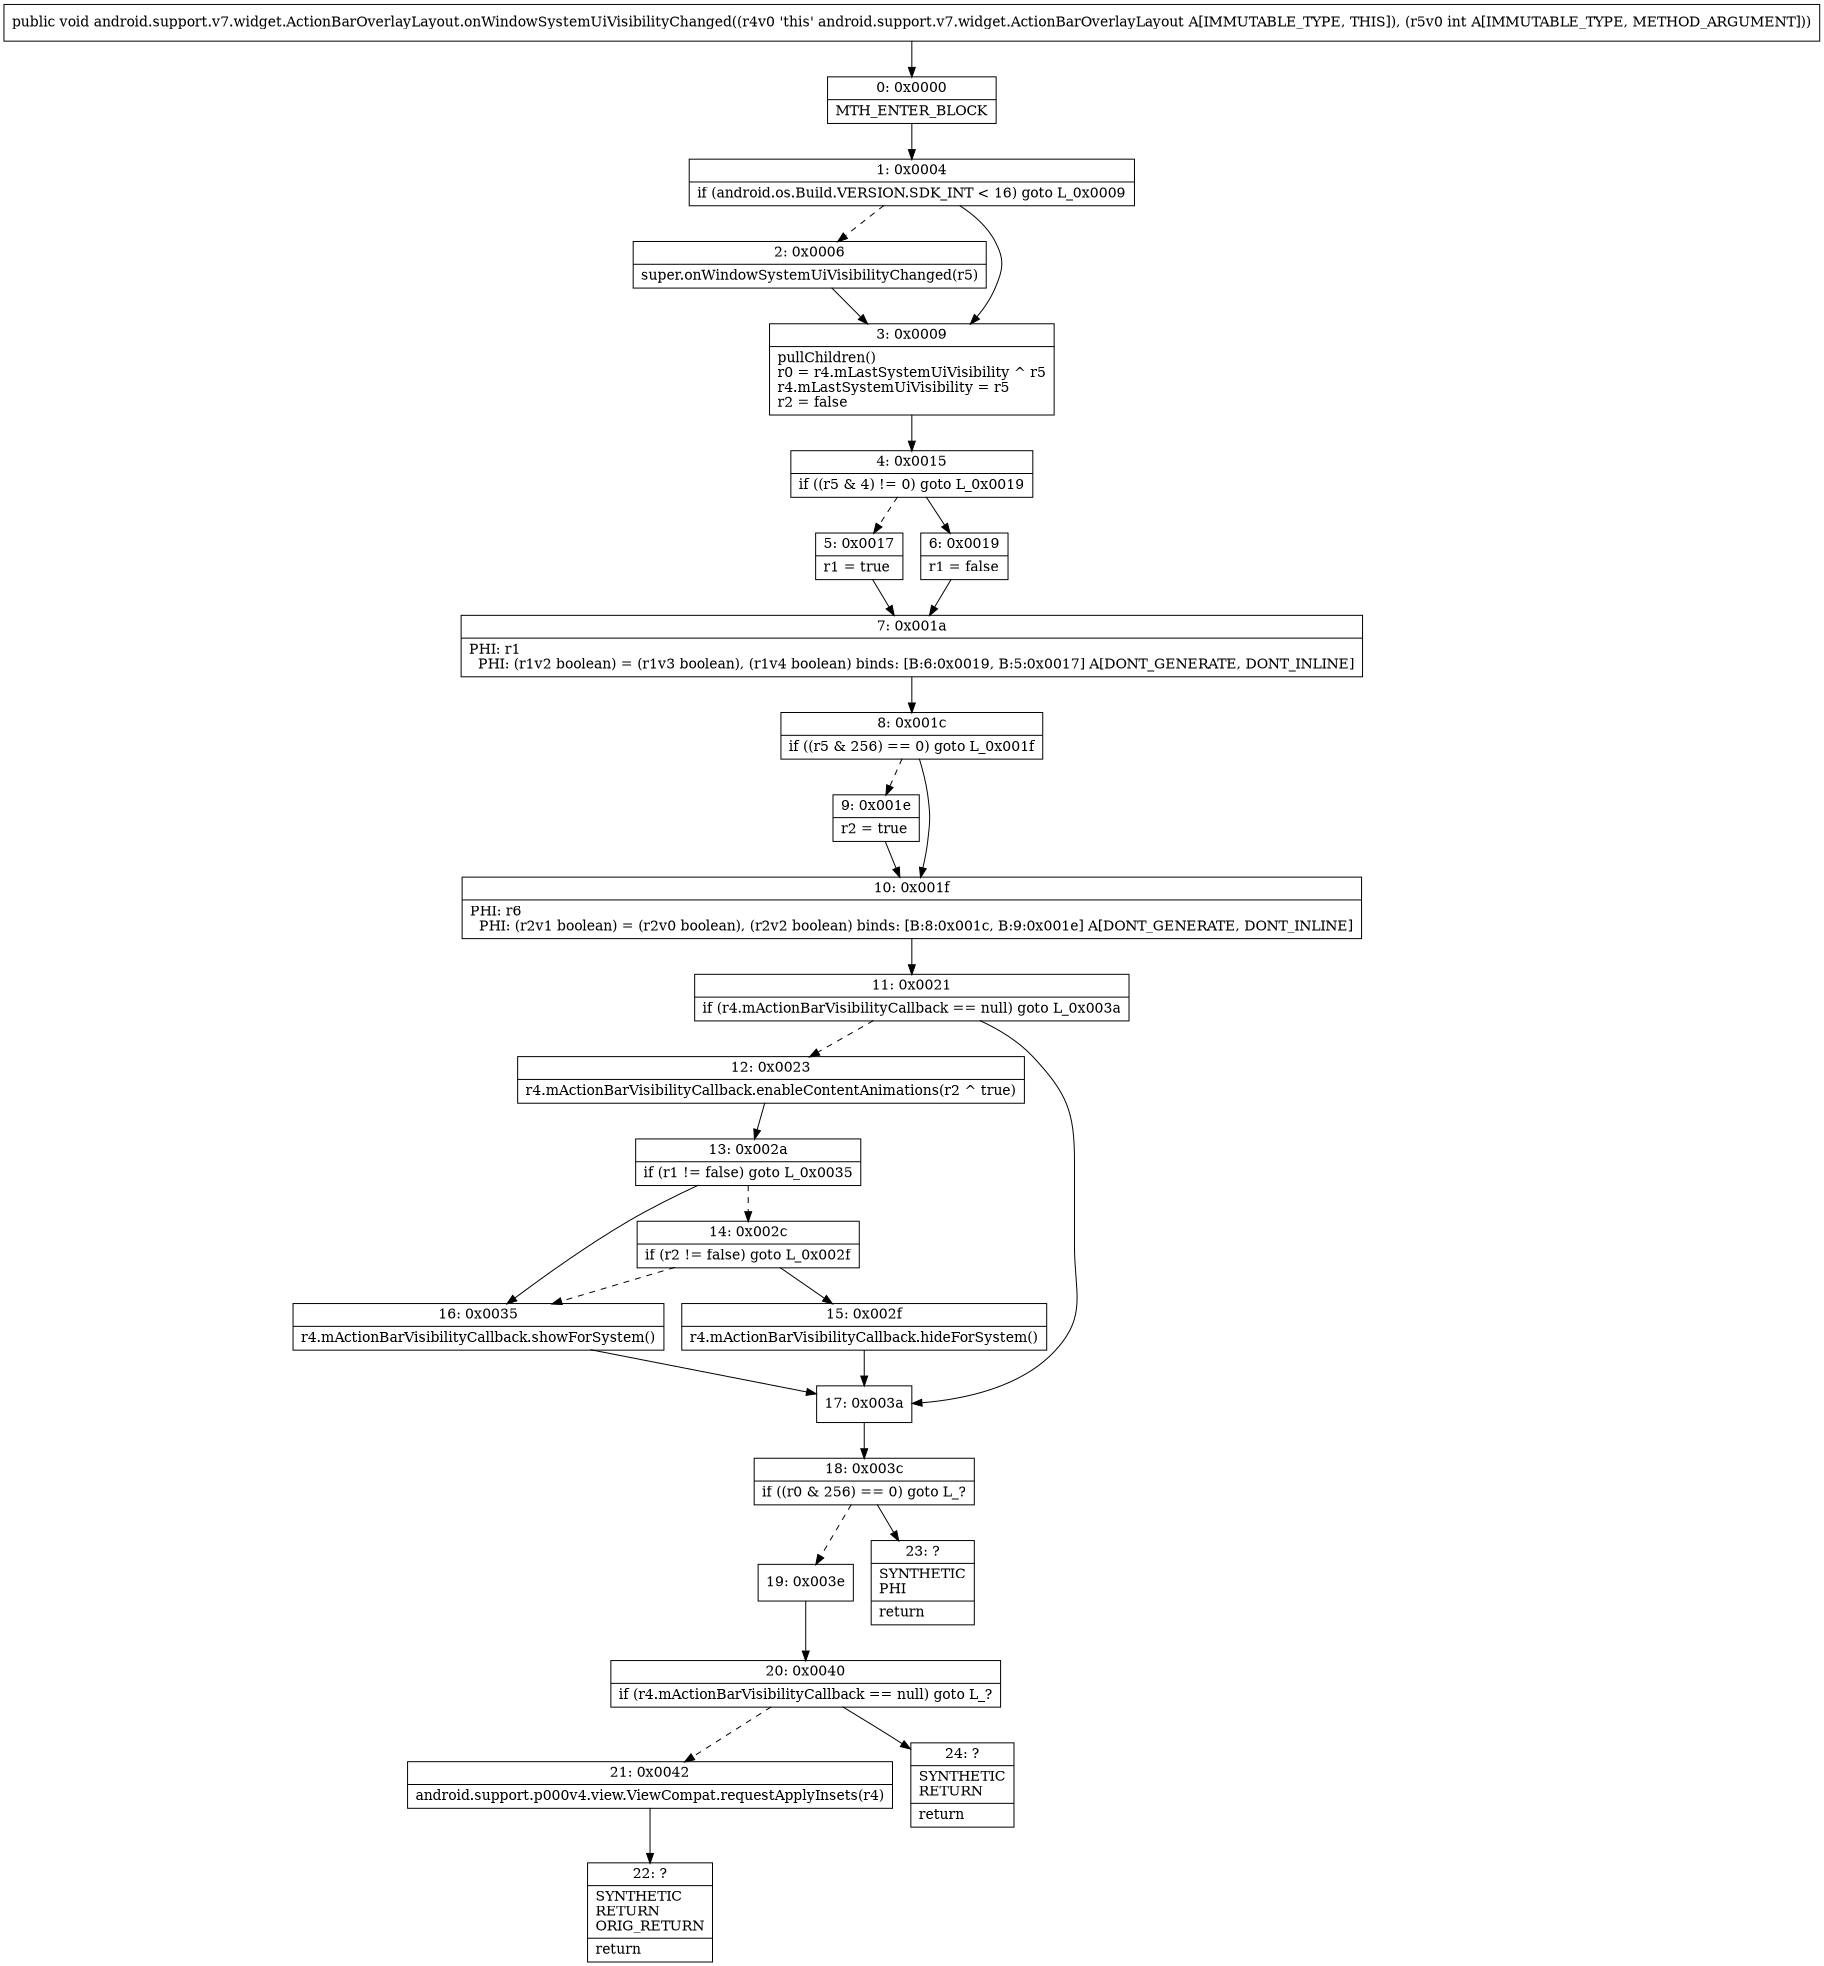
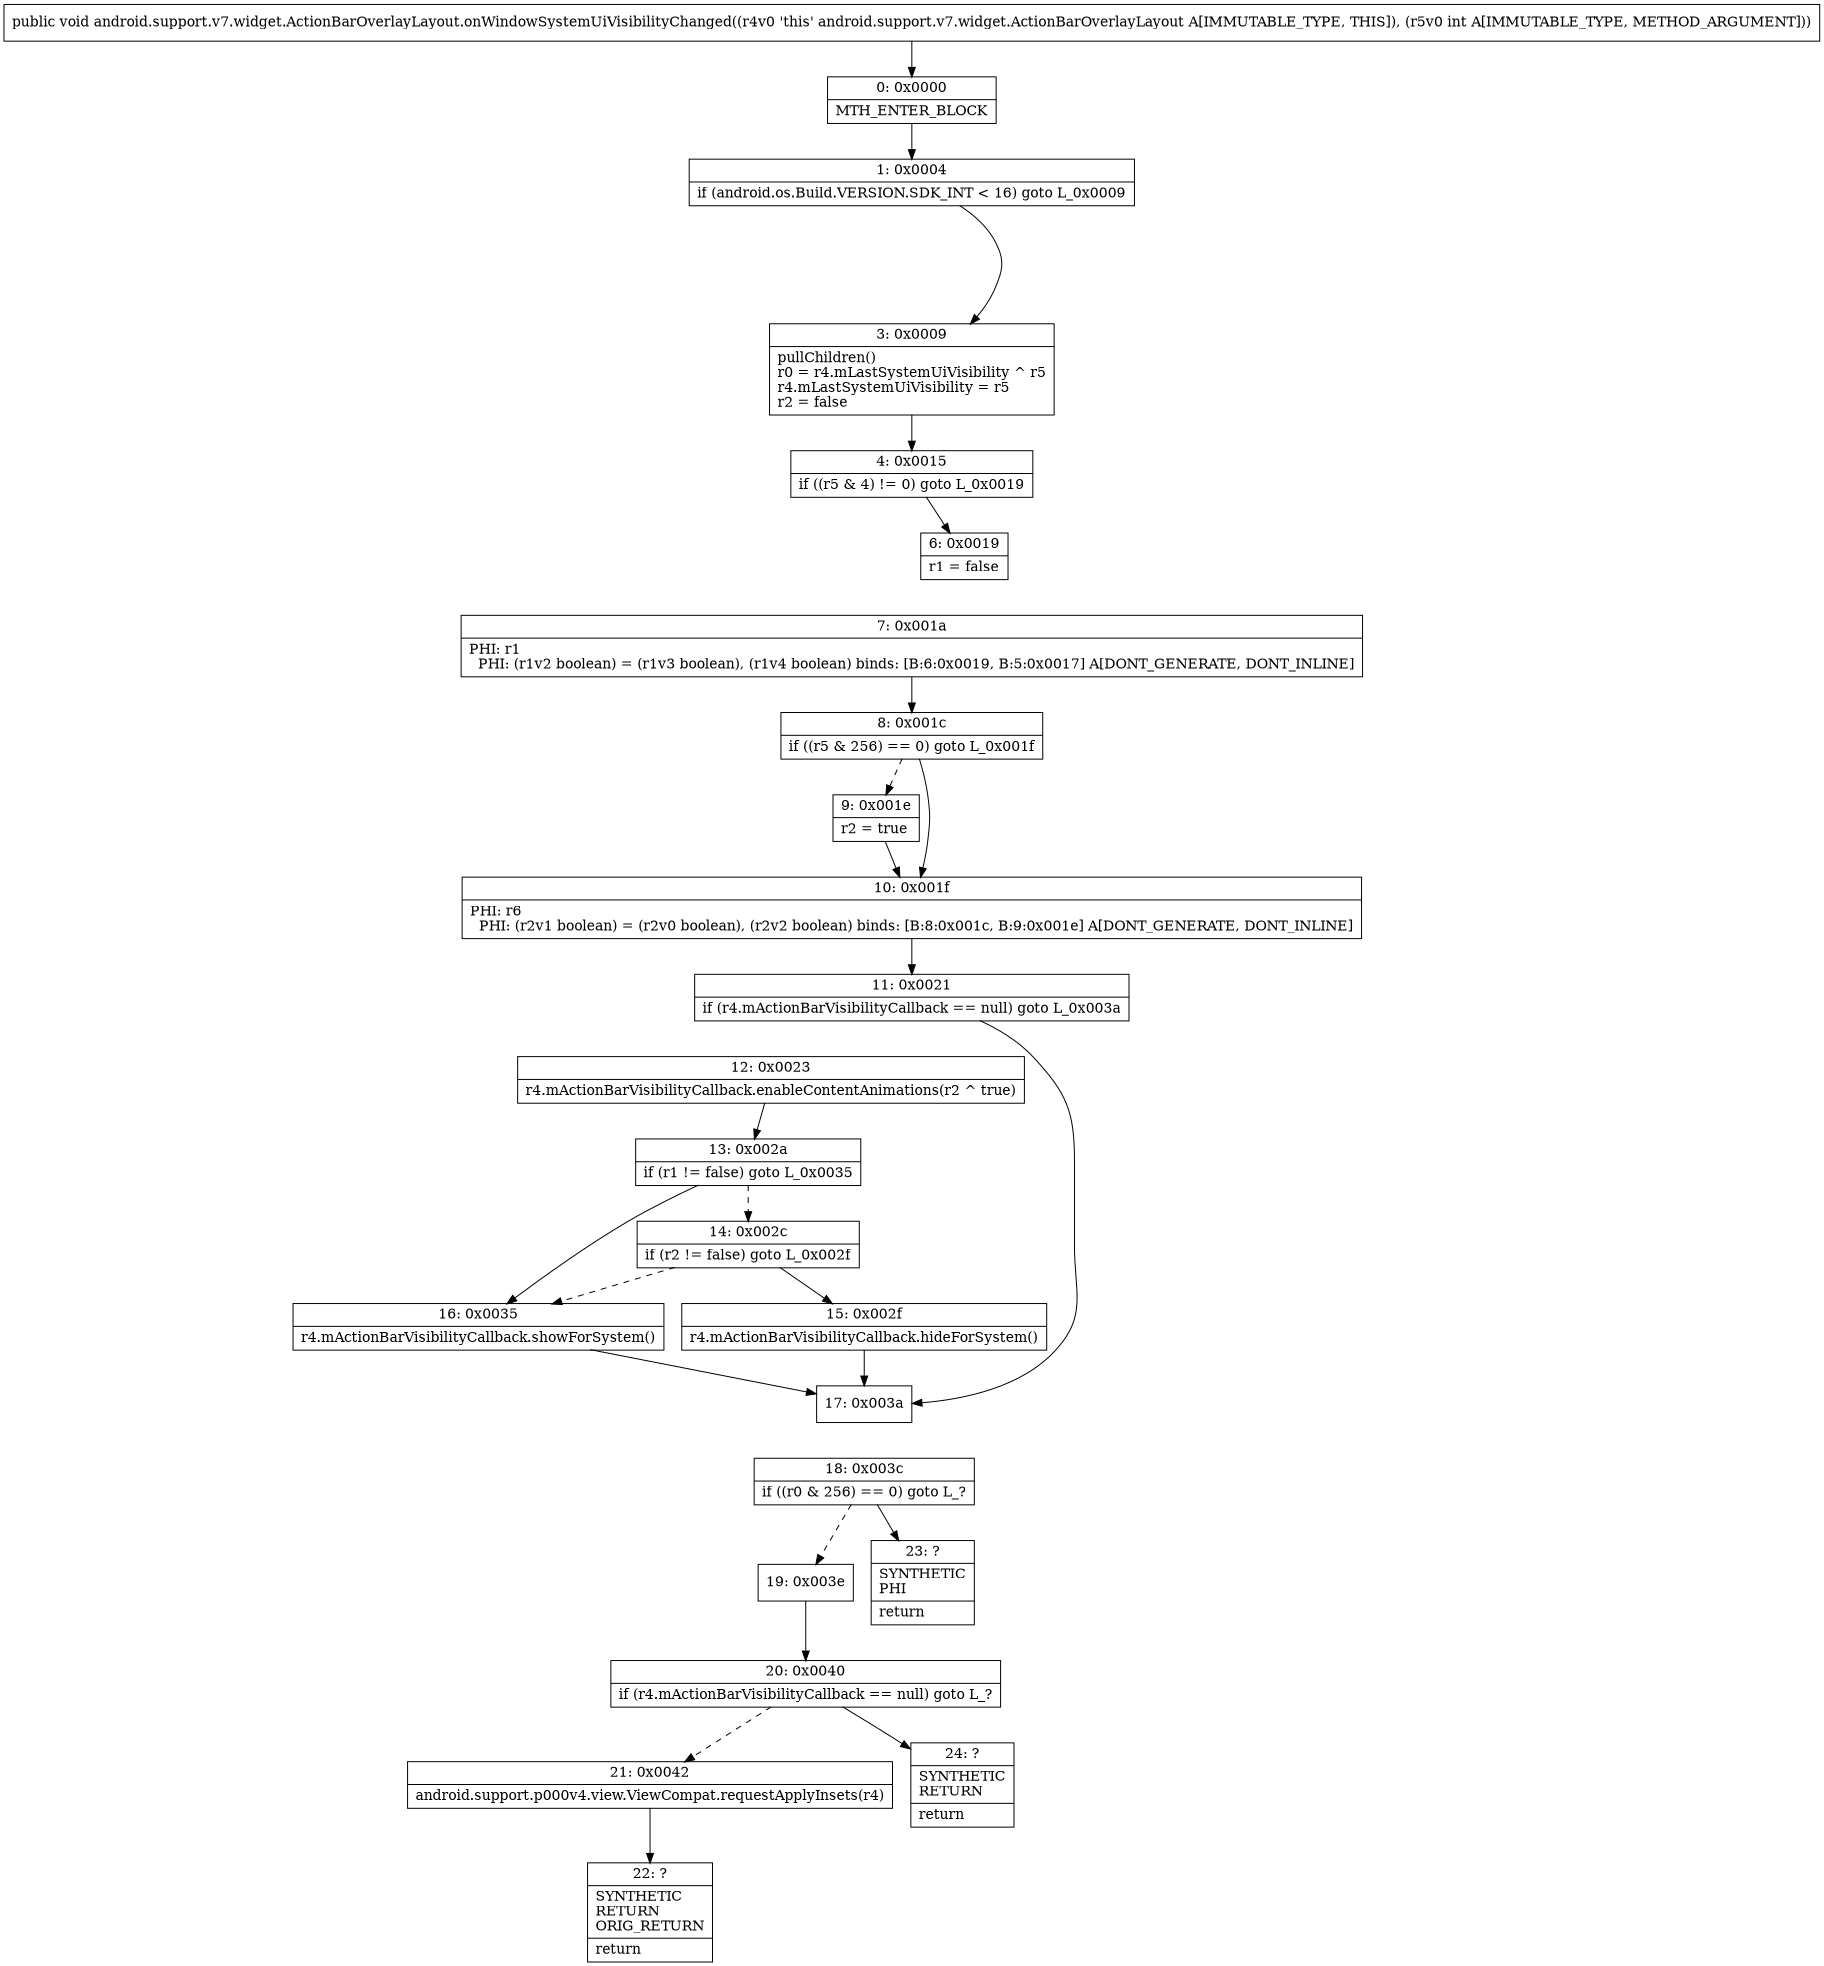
(810, 265) -> none
(859, 556) -> none
(943, 593) -> none
(846, 1036) -> none
(864, 1436) -> none
